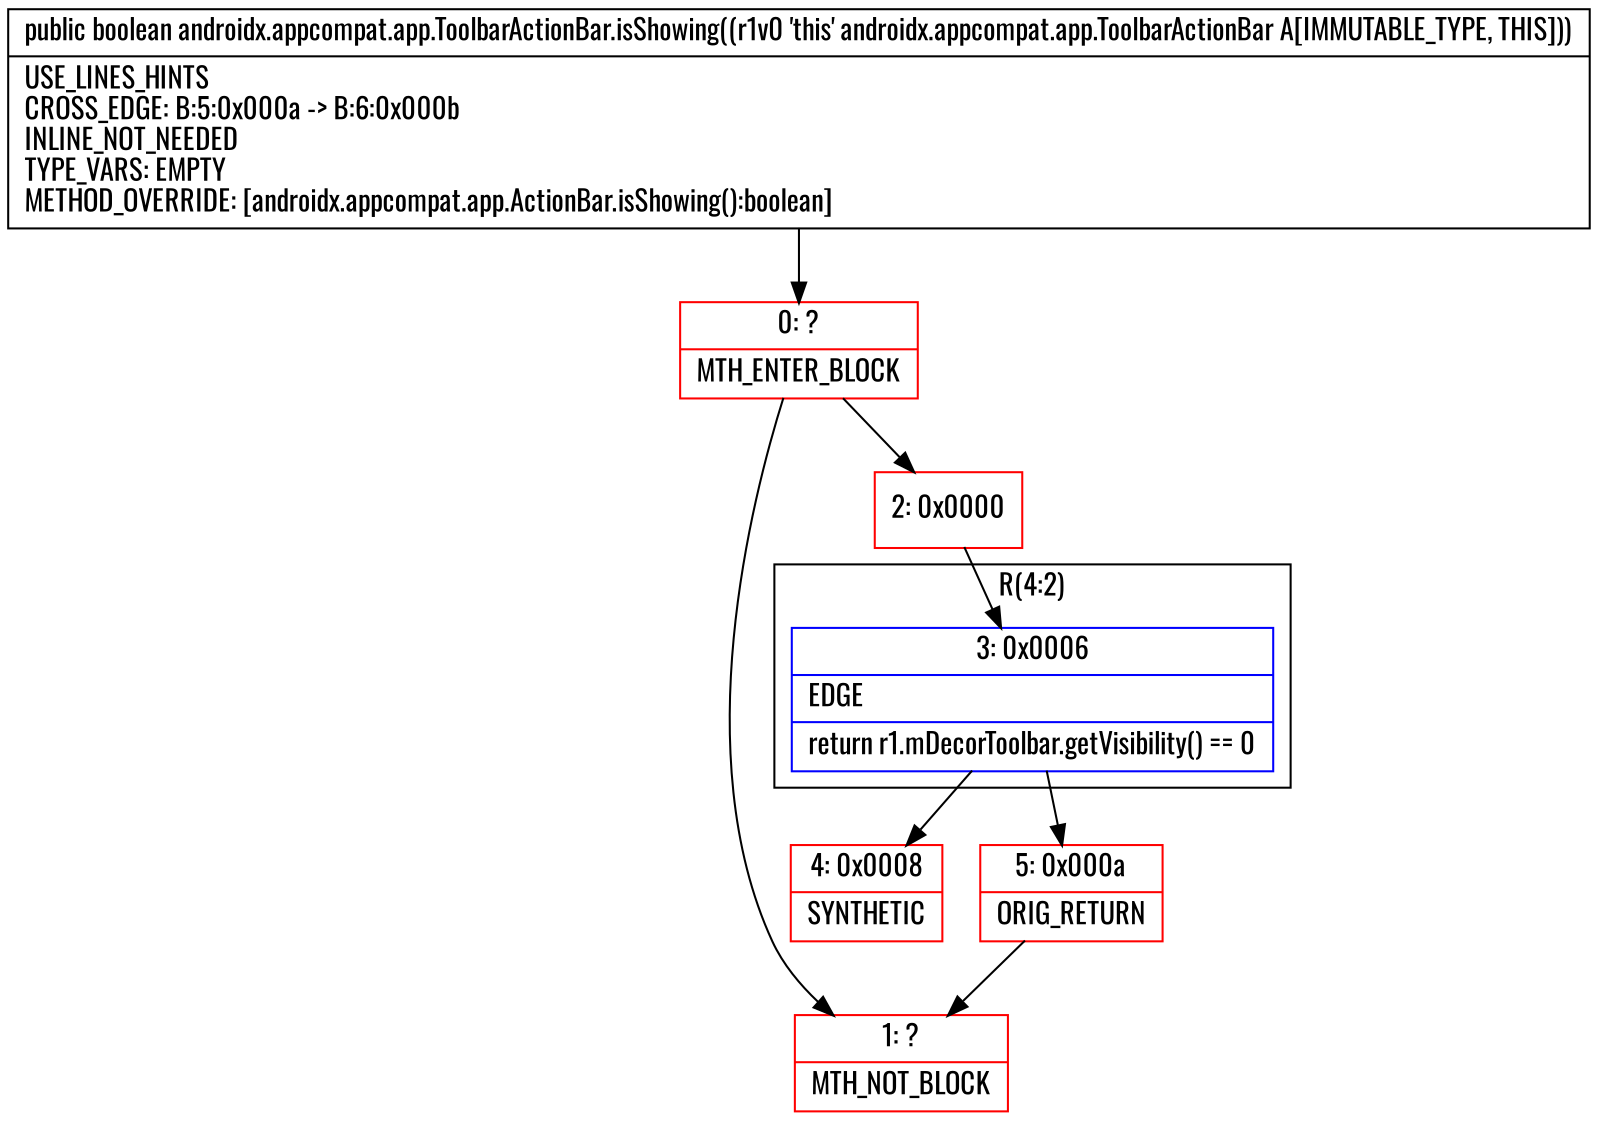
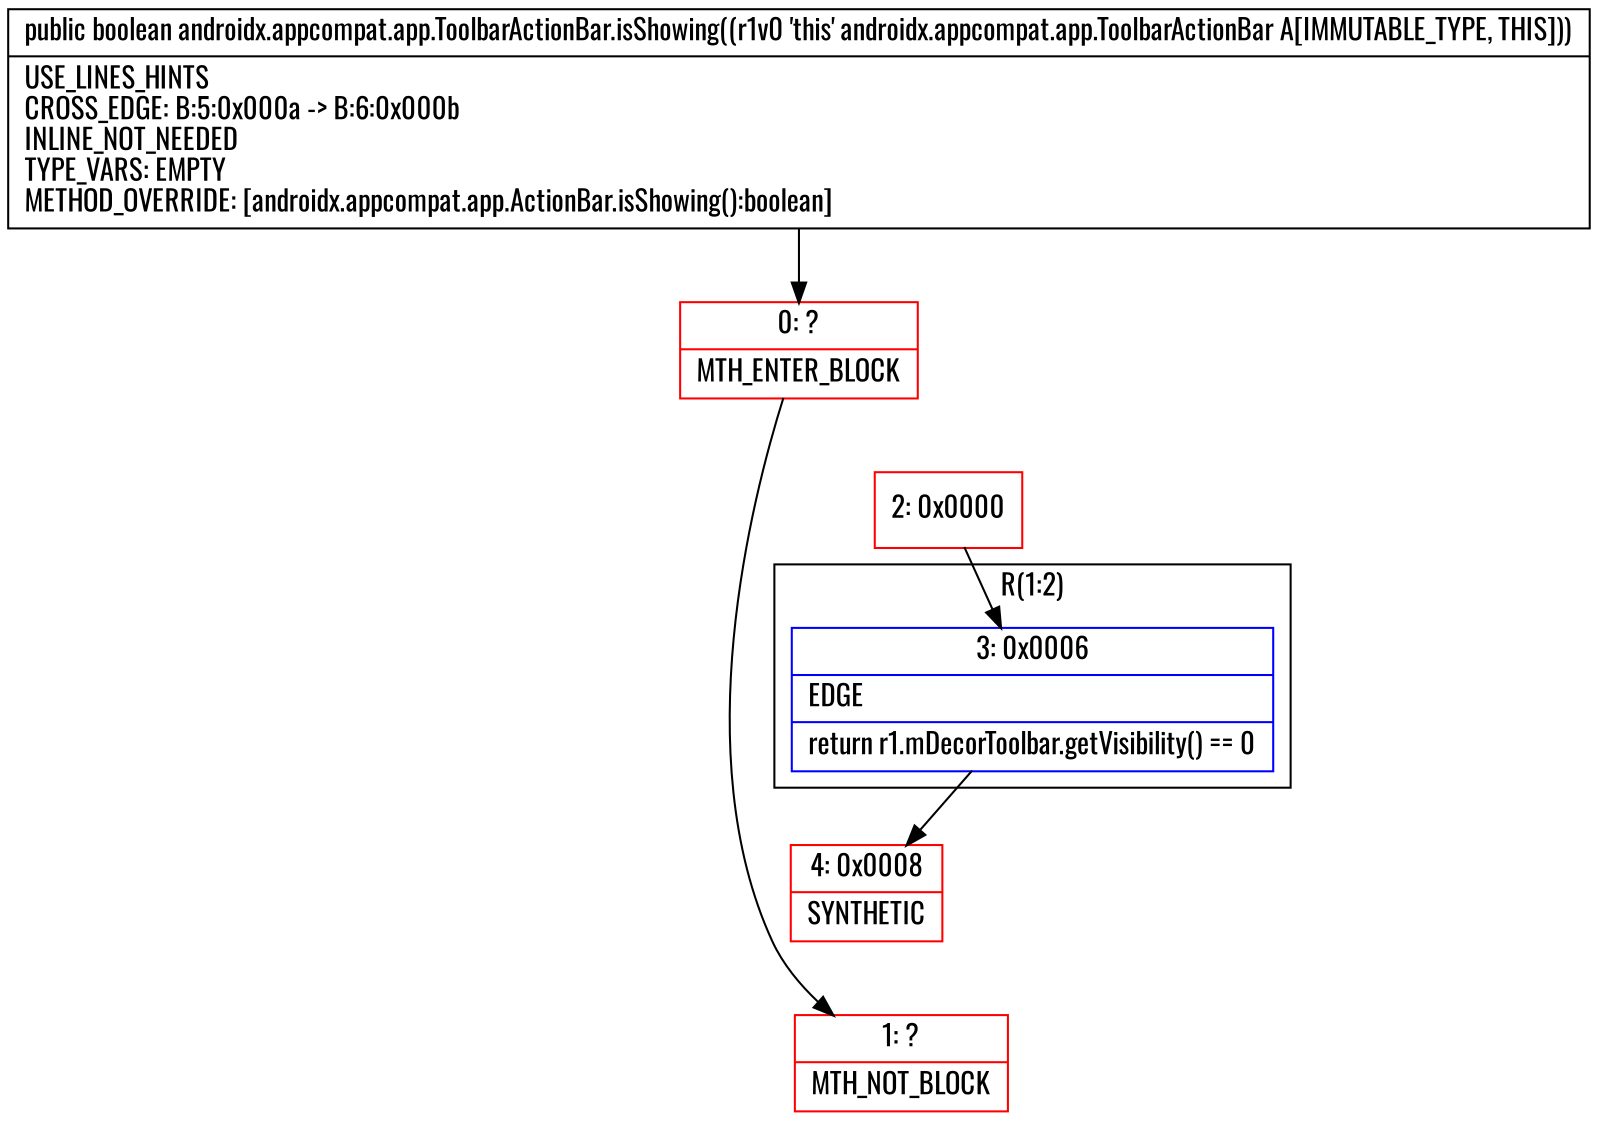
(871, 428) -> none
(1032, 588) -> (1032, 588)
(1071, 893) -> none
